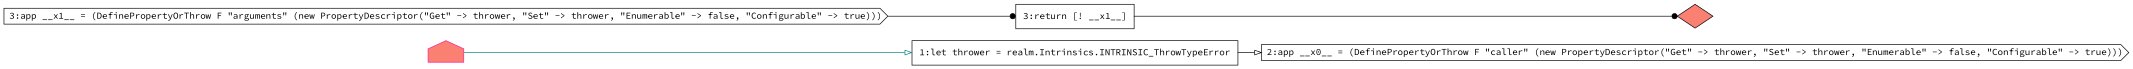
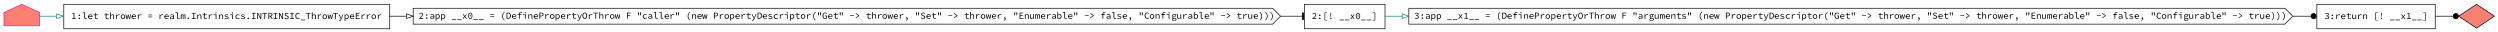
none -> (1345, 16)
